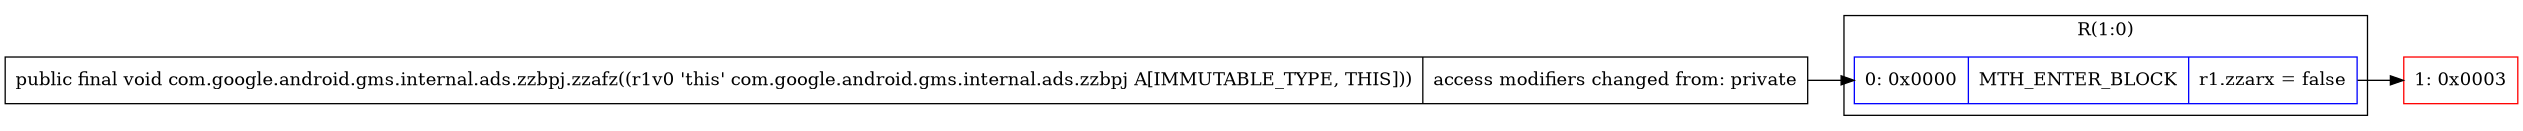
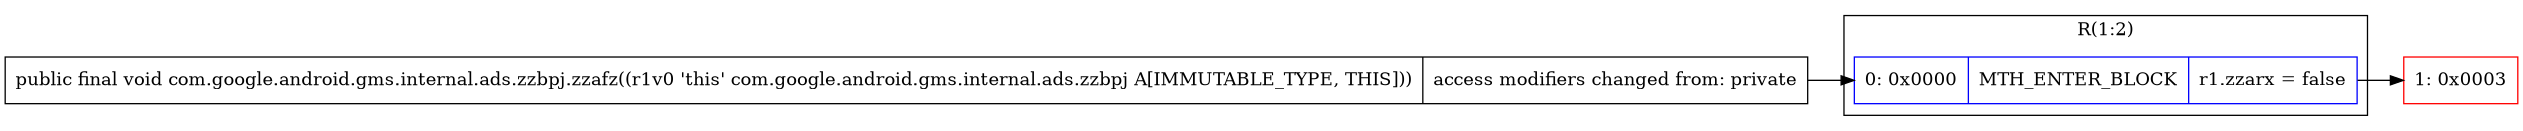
(2106, 30) -> (2106, 30)
